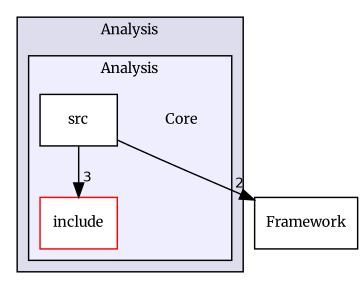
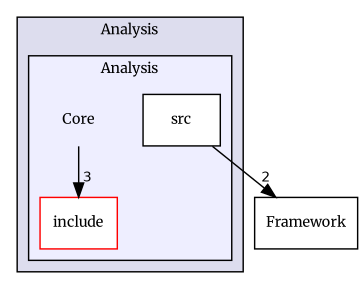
(79, 165) -> (79, 165)
